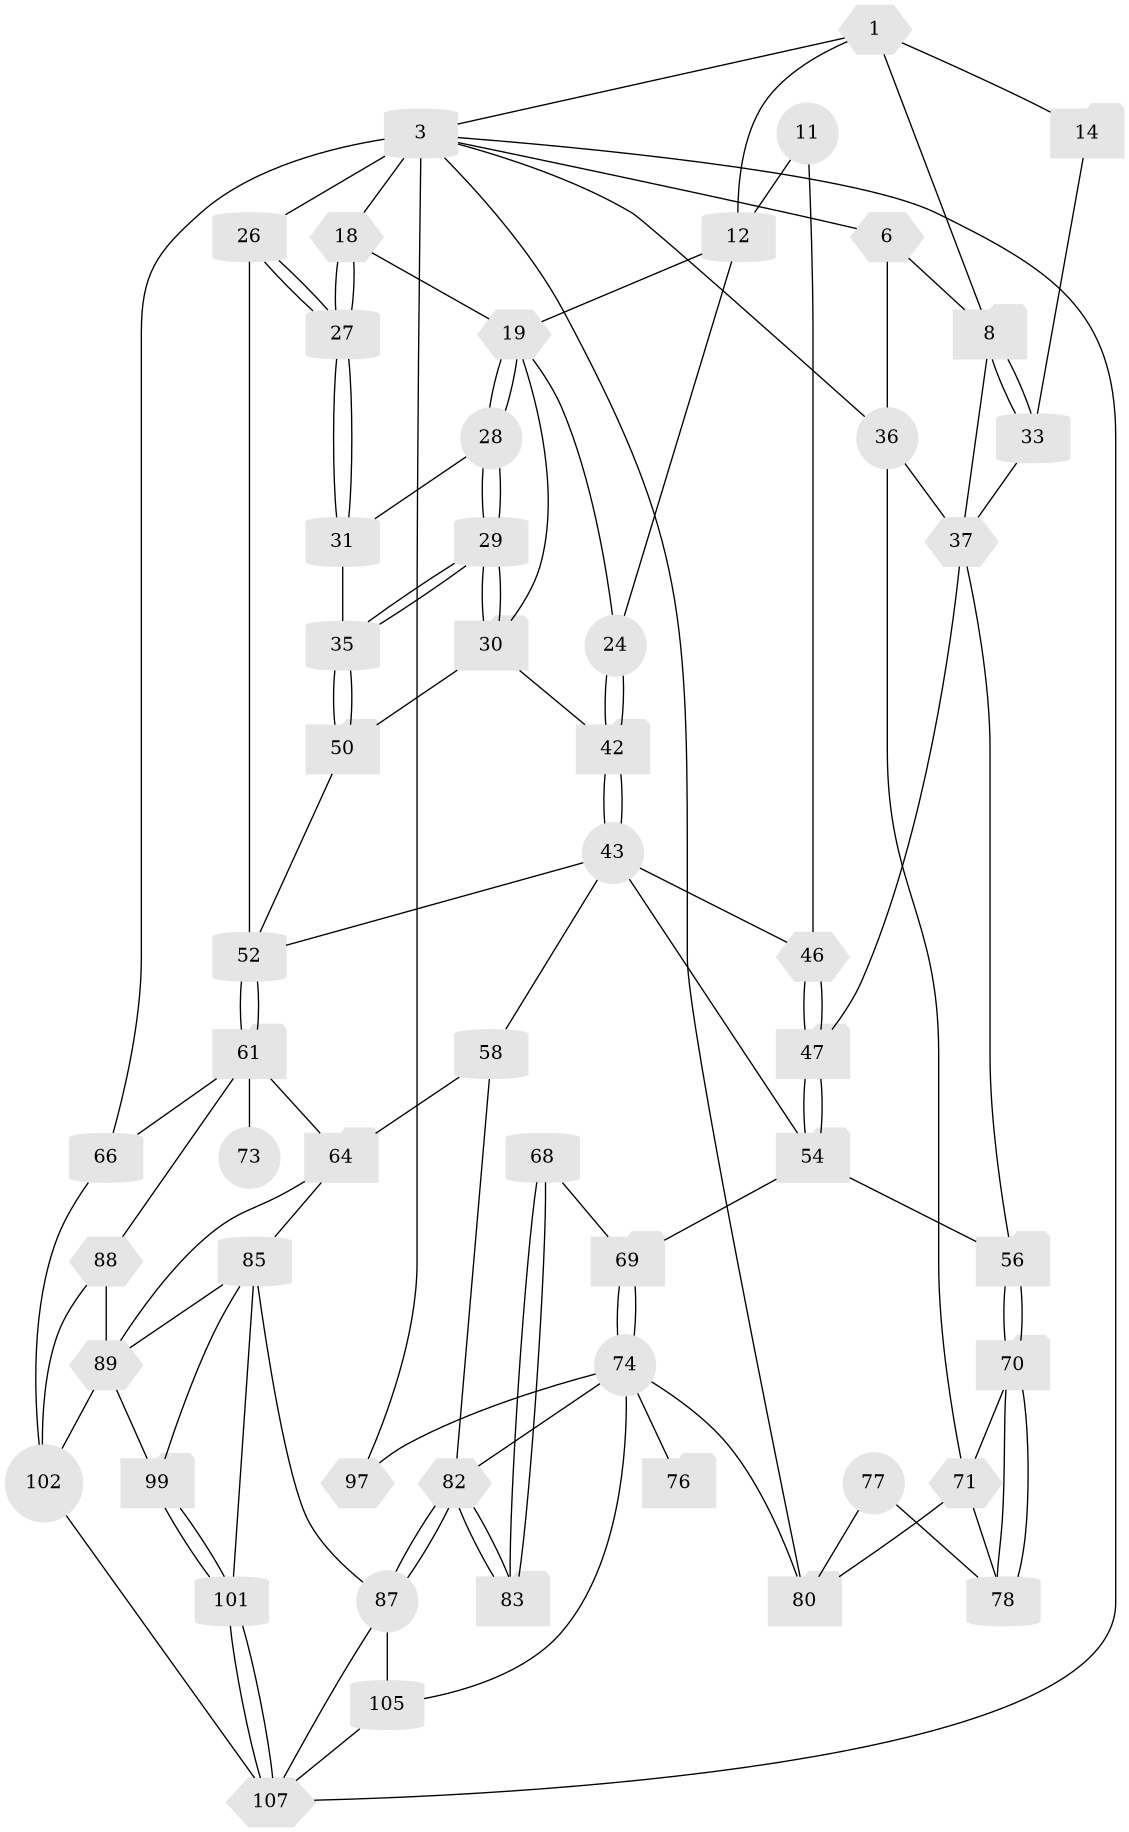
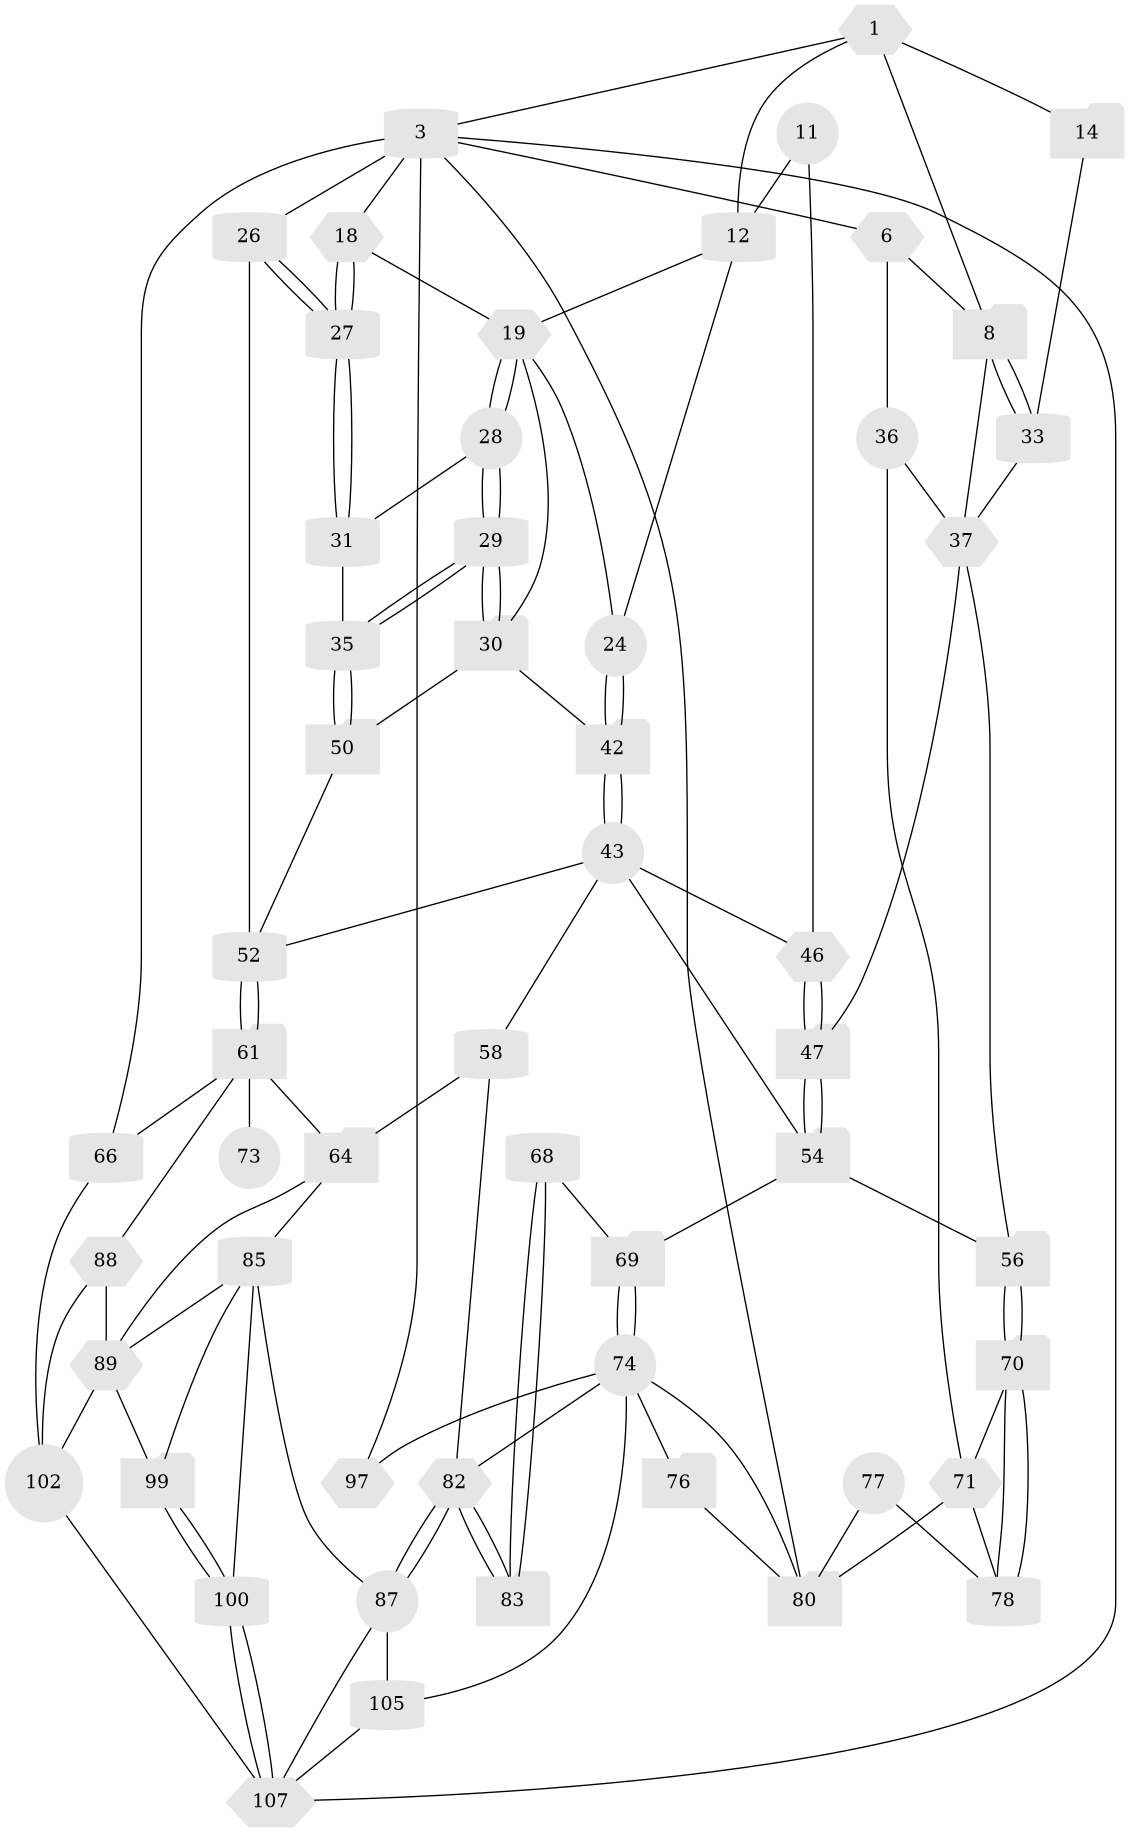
(679, 252) -> none
none -> (742, 1542)
(232, 1601) -> (232, 1601)
